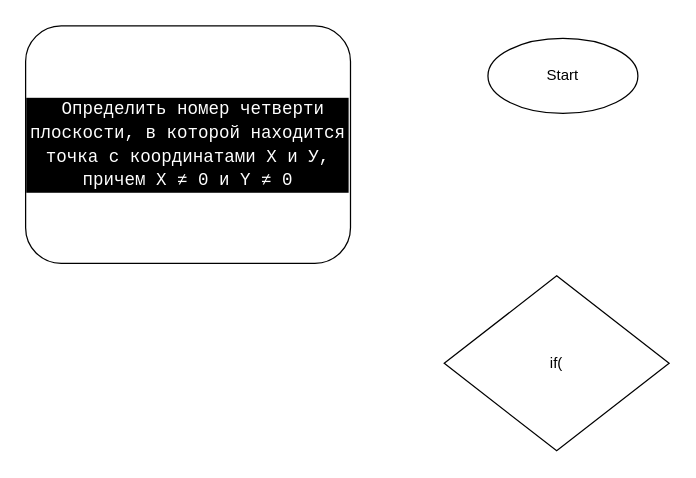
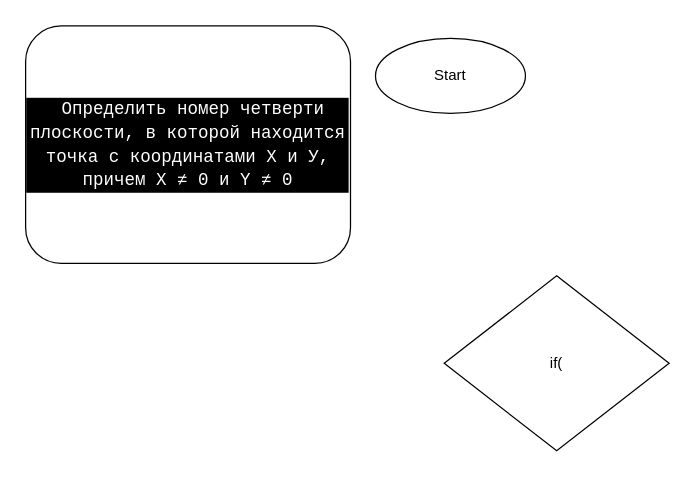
(563, 76) -> (451, 76)
